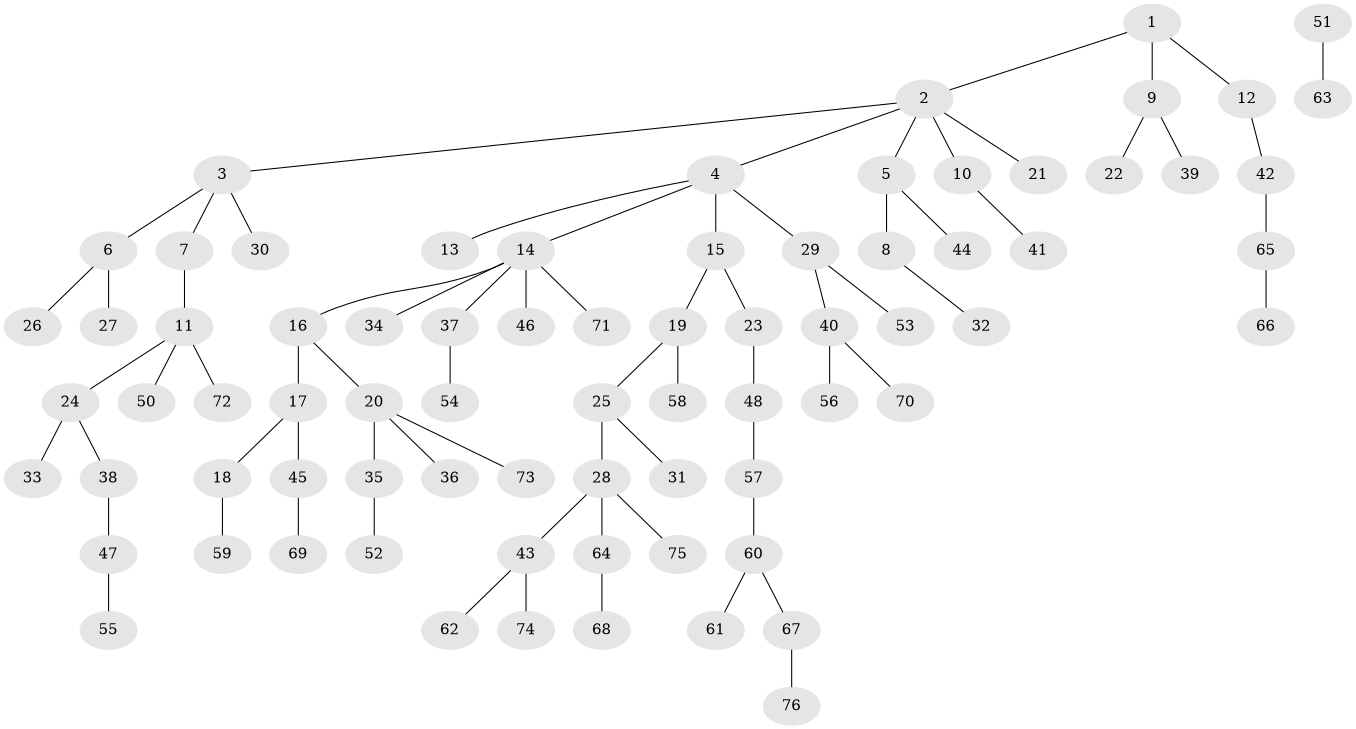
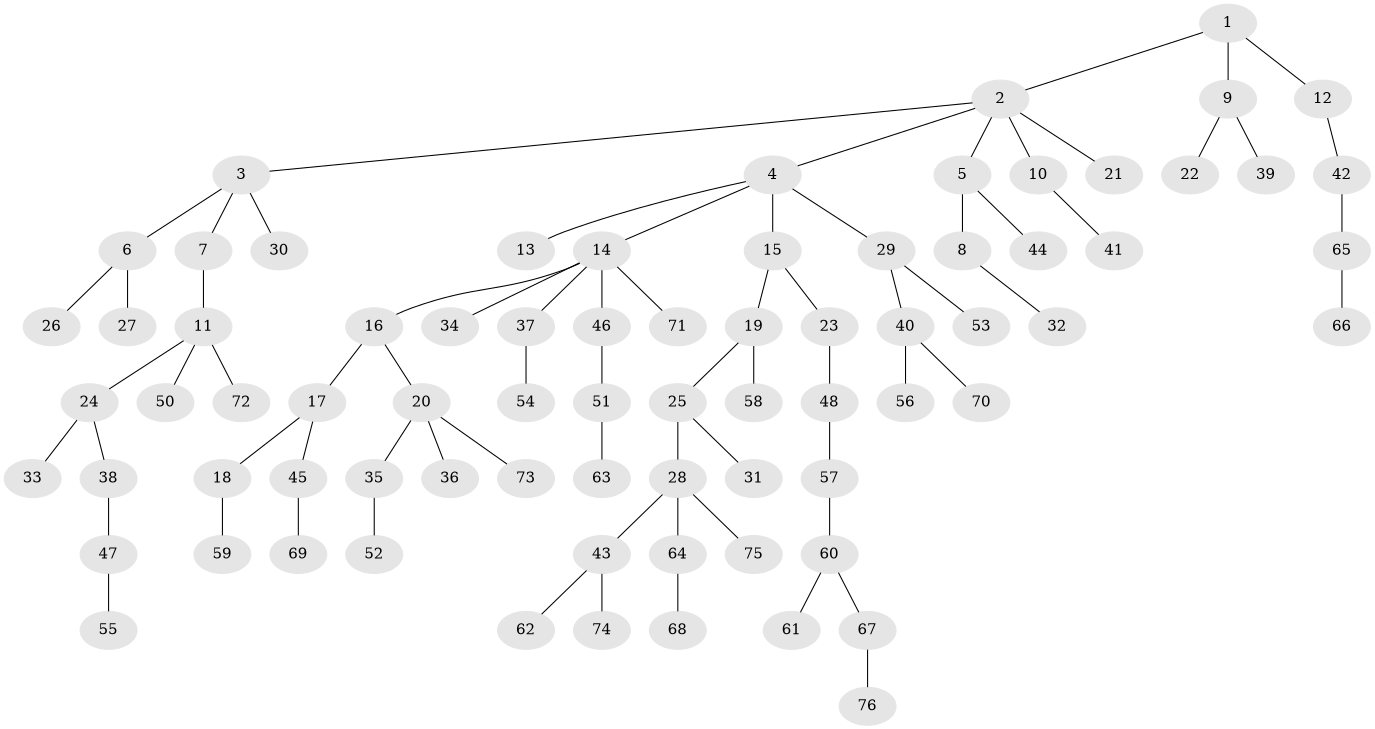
none -> (602, 365)
